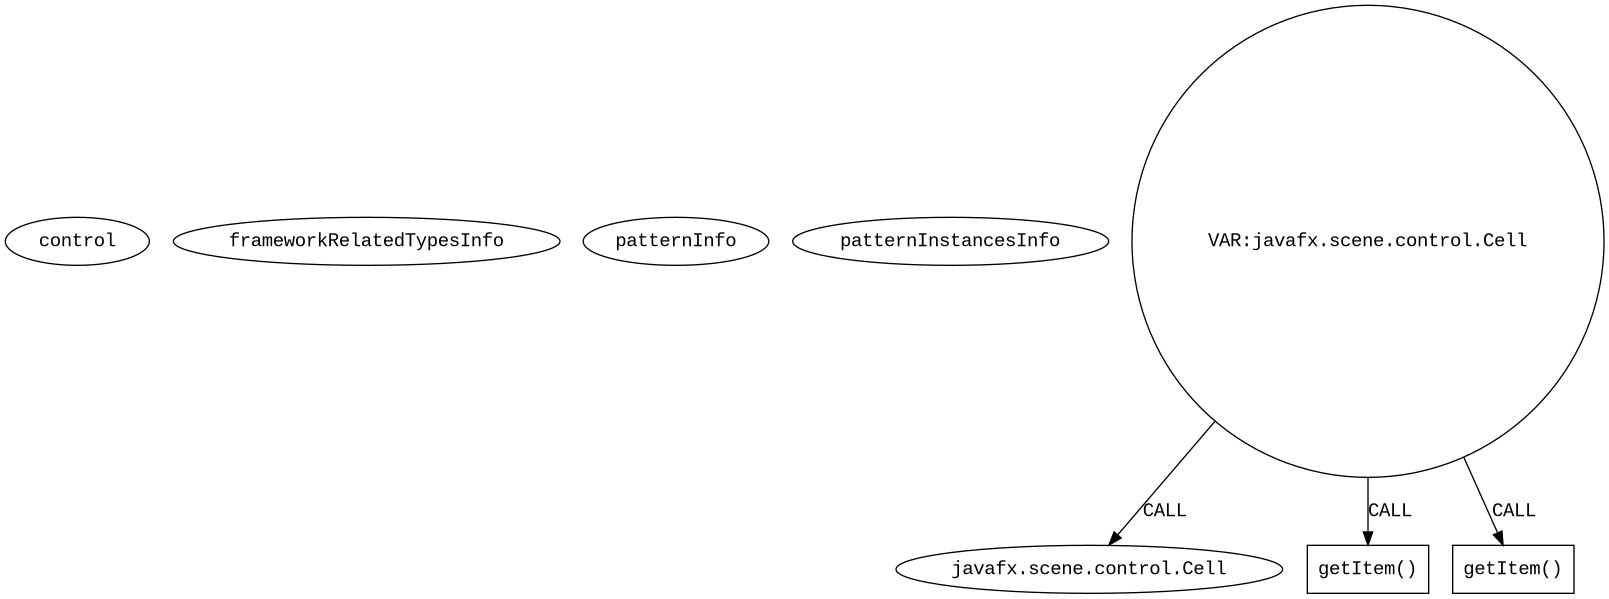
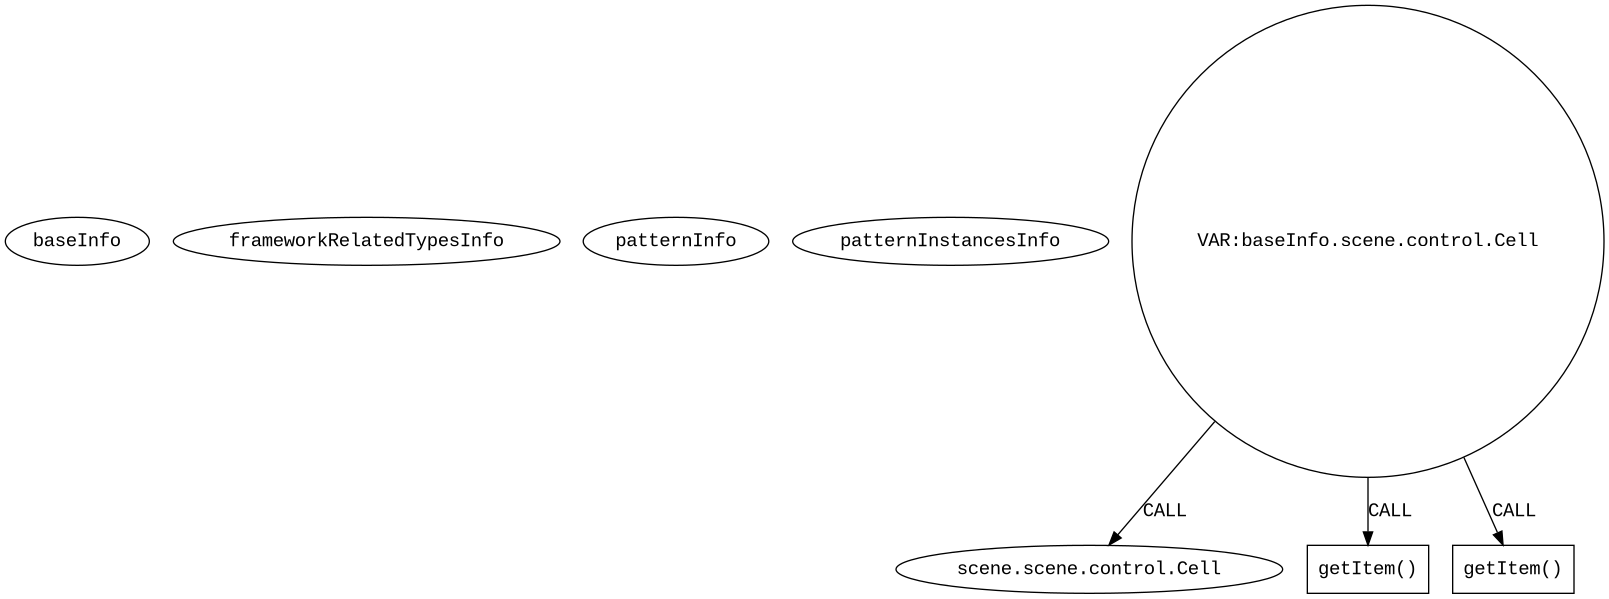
(77, 241) -> (77, 241)
(1368, 241) -> (1368, 241)
(1089, 569) -> (1089, 569)
